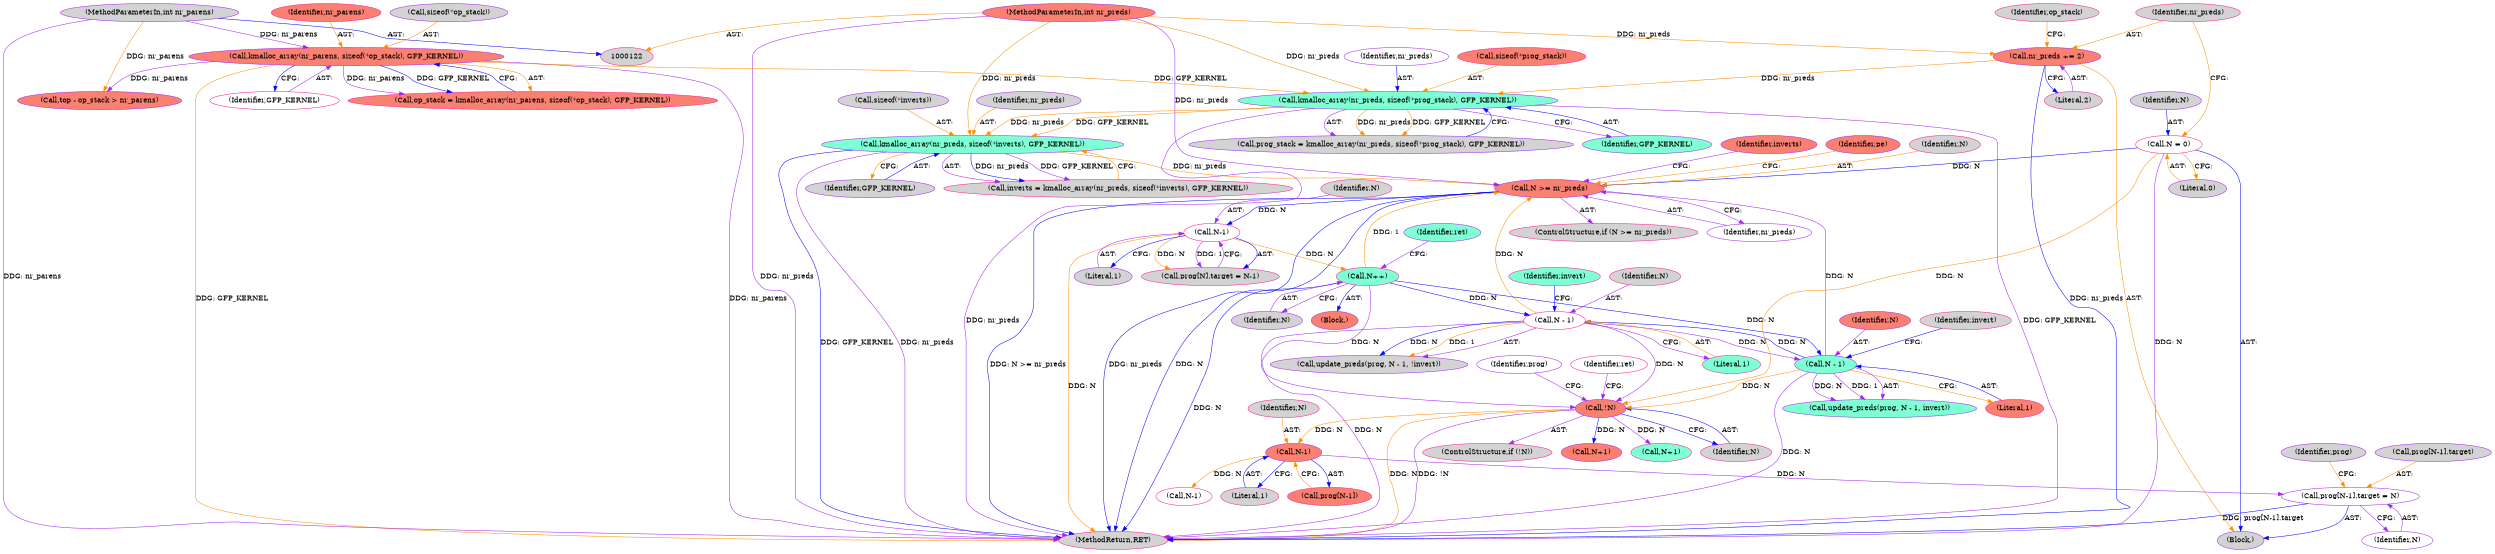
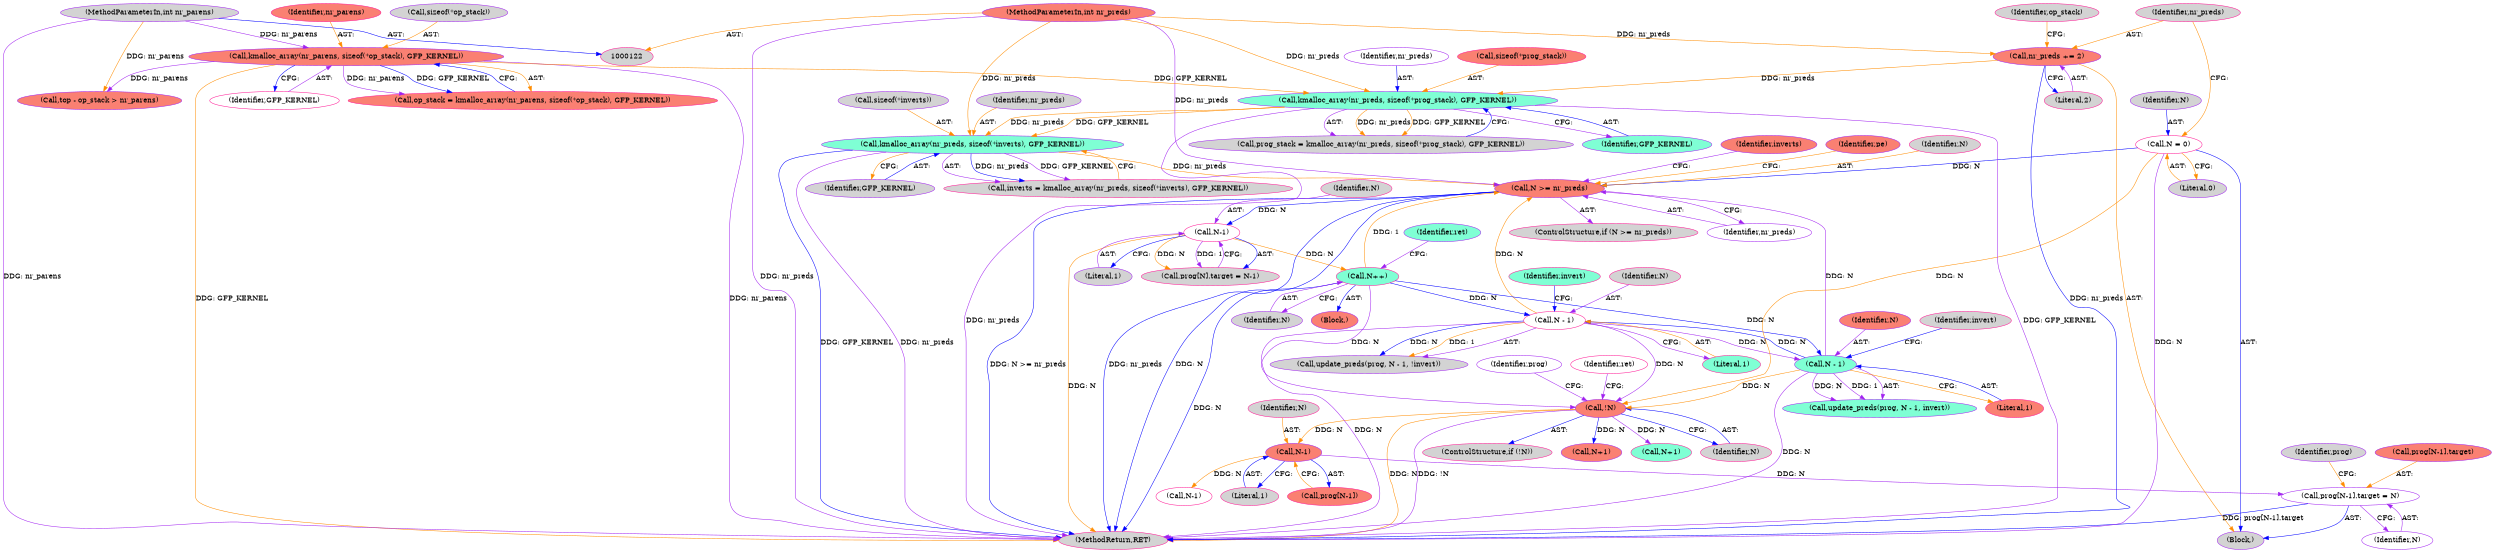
(1549, 429) -> (1549, 429)
(2433, 452) -> (2433, 452)
